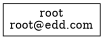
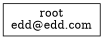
(52, 20) -> (52, 20)
